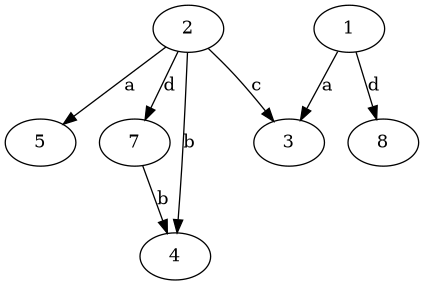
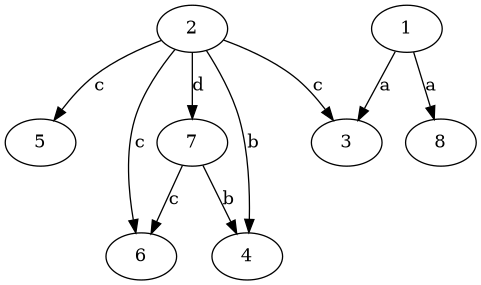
(130, 86) -> (99, 86)
(374, 86) -> (431, 86)
none -> (141, 256)
